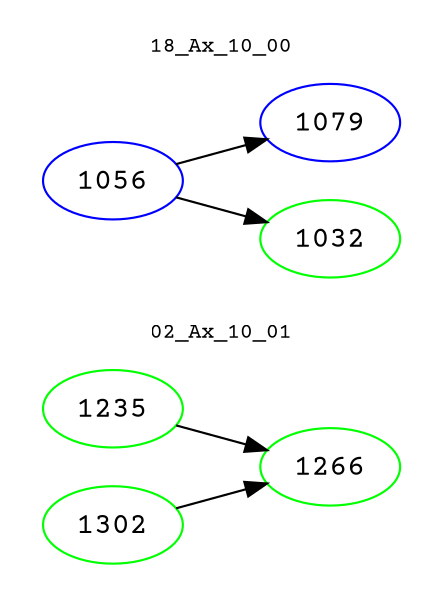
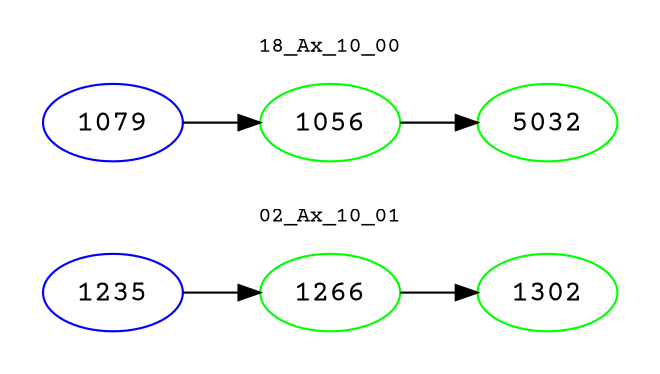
(211, 155) -> (211, 123)
(113, 181) -> (330, 123)
(330, 239) -> (548, 123)
(113, 409) -> (113, 293)
(211, 499) -> (428, 293)
